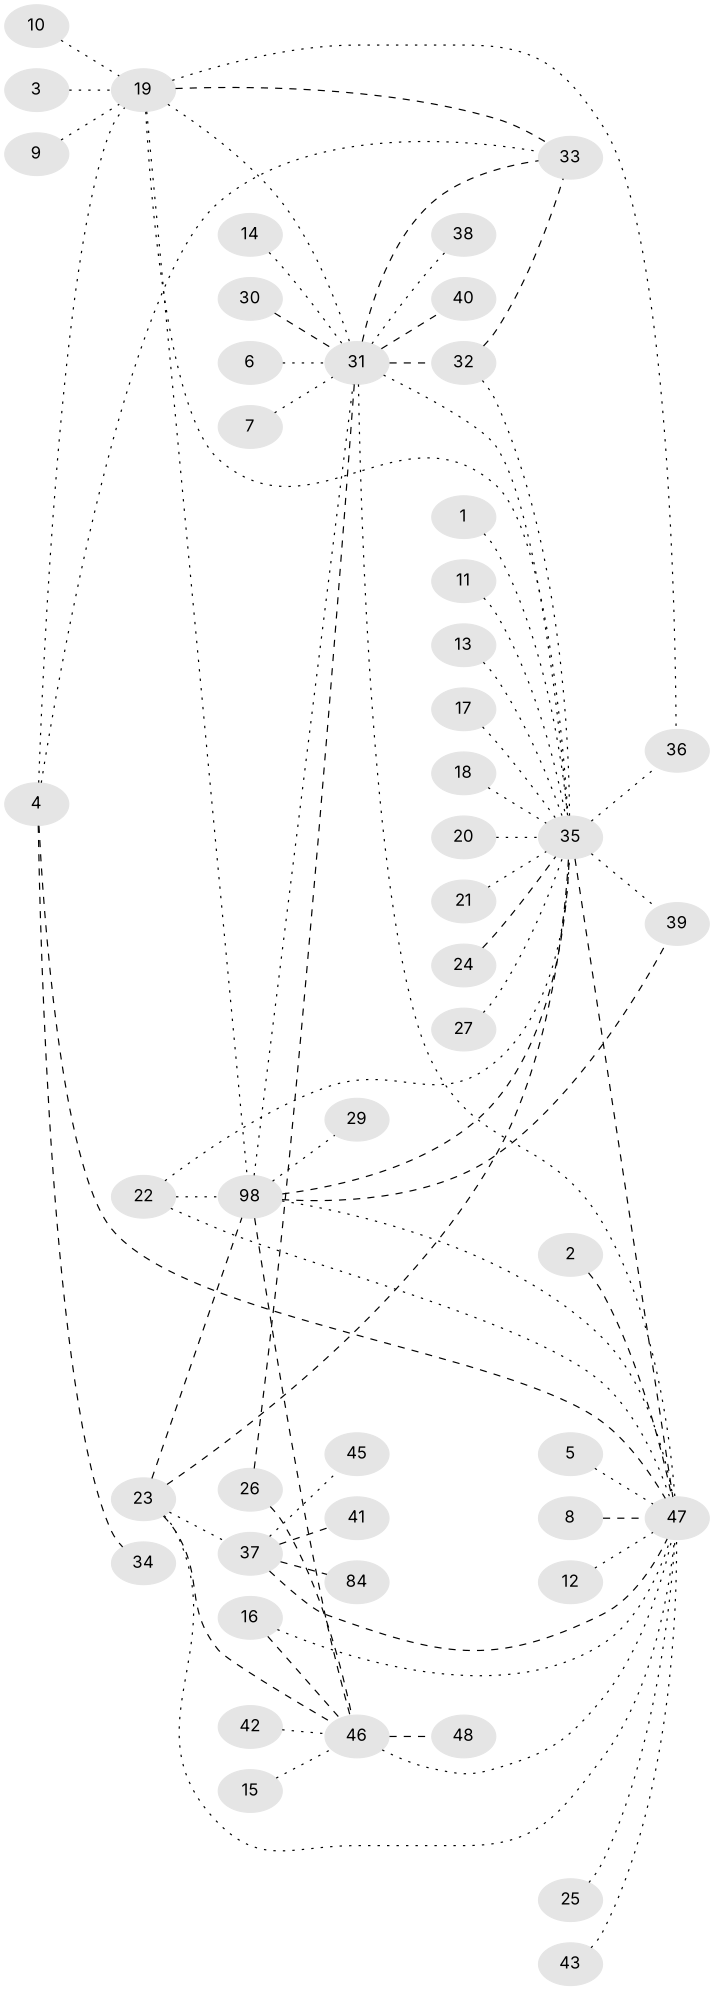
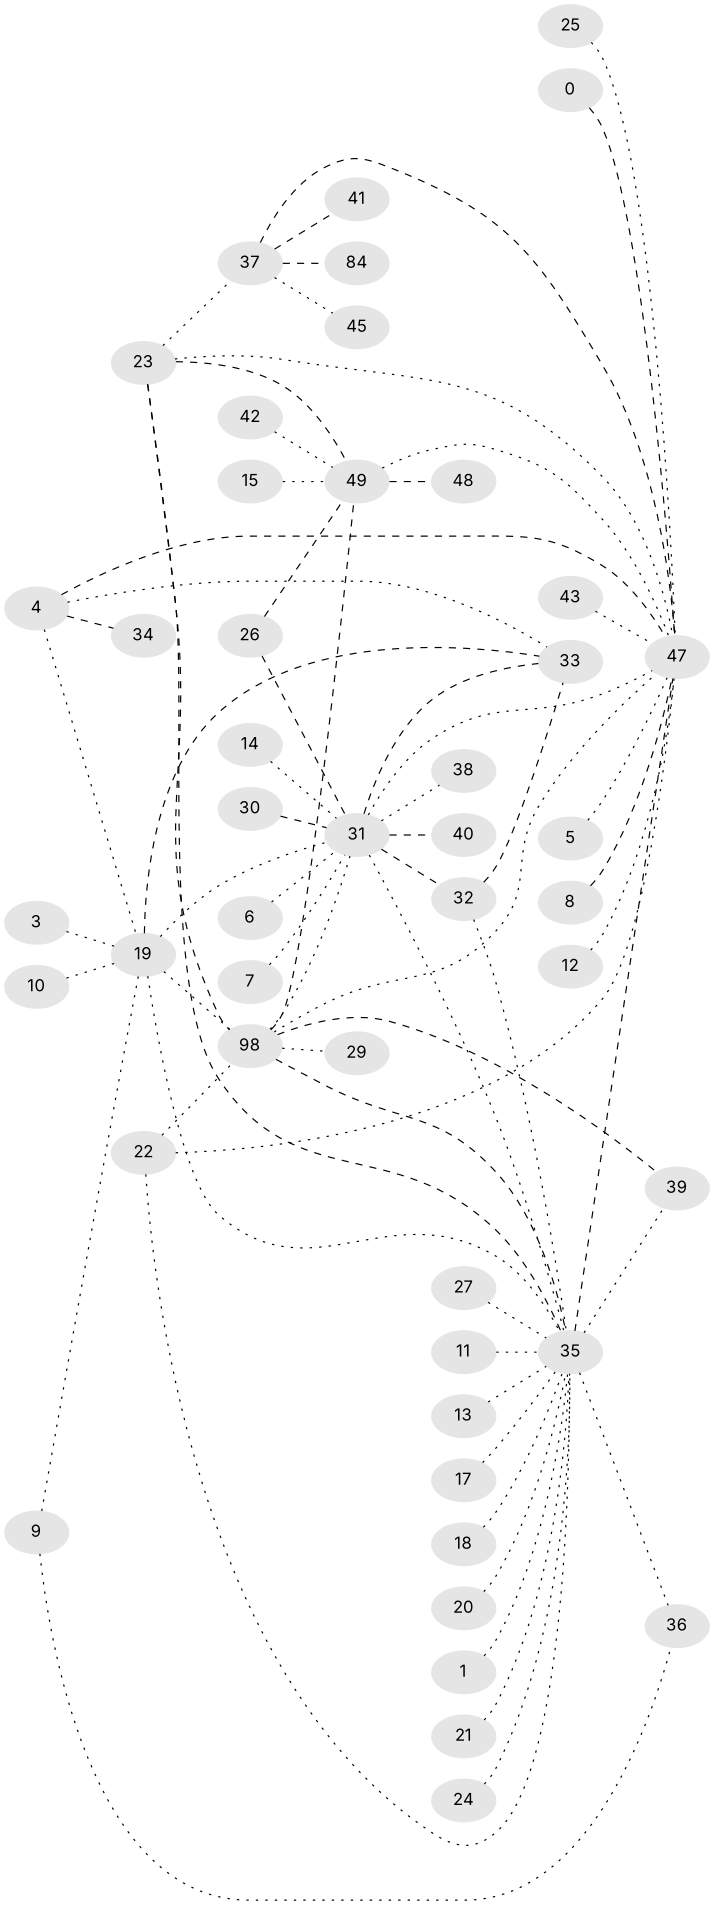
(629, 194) -> (312, 1900)
(520, 903) -> (553, 1585)
(571, 1255) -> (571, 90)
(250, 1618) -> none
(357, 1736) -> (357, 482)
